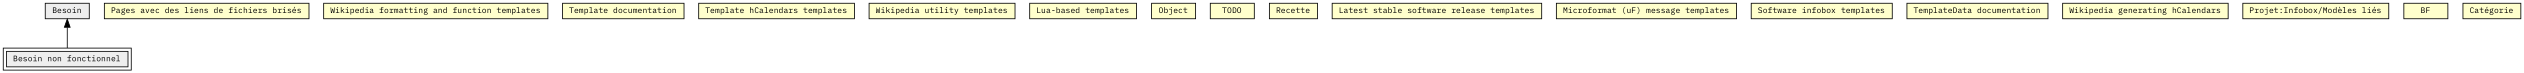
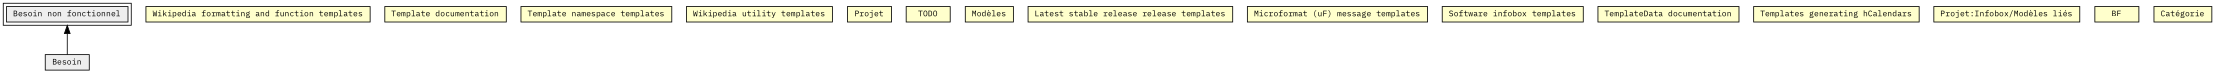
(207, 11) -> none
(777, 11) -> (596, 14)
(1083, 11) -> none
(1174, 11) -> (869, 14)
(1293, 11) -> (989, 14)
(1437, 11) -> (1130, 14)
(2145, 11) -> (1836, 14)
(67, 38) -> (67, 44)
